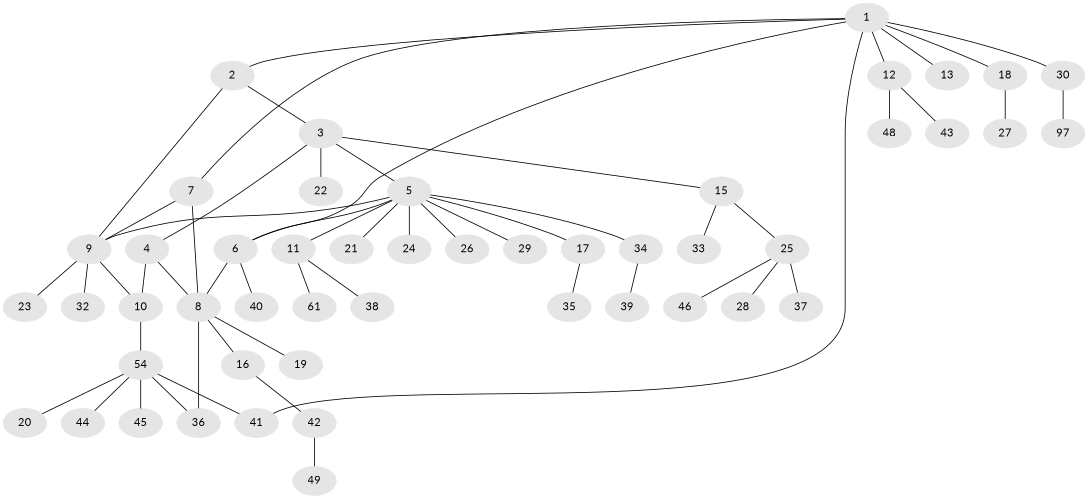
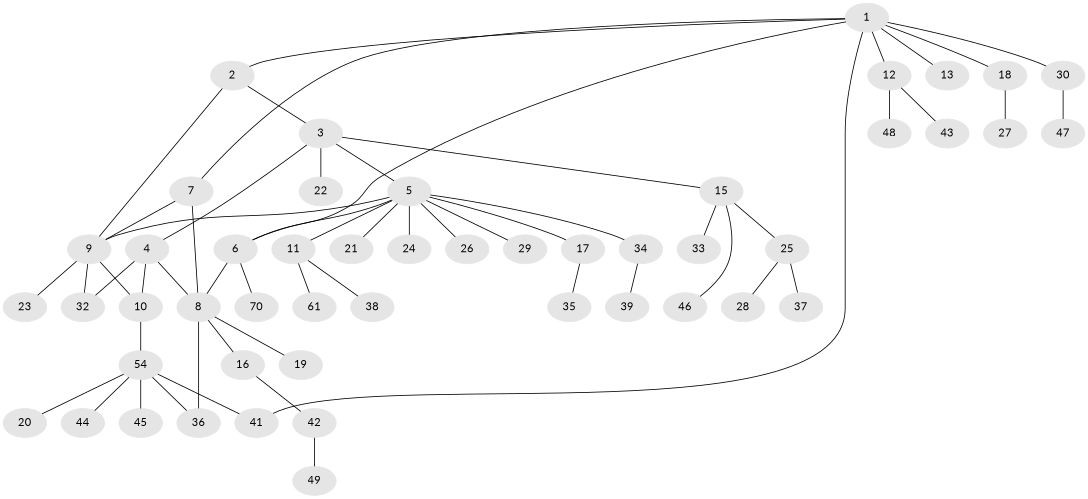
(1063, 133) -> (1063, 133)
none -> (119, 275)
(736, 278) -> (730, 256)
(257, 307) -> (257, 307)
